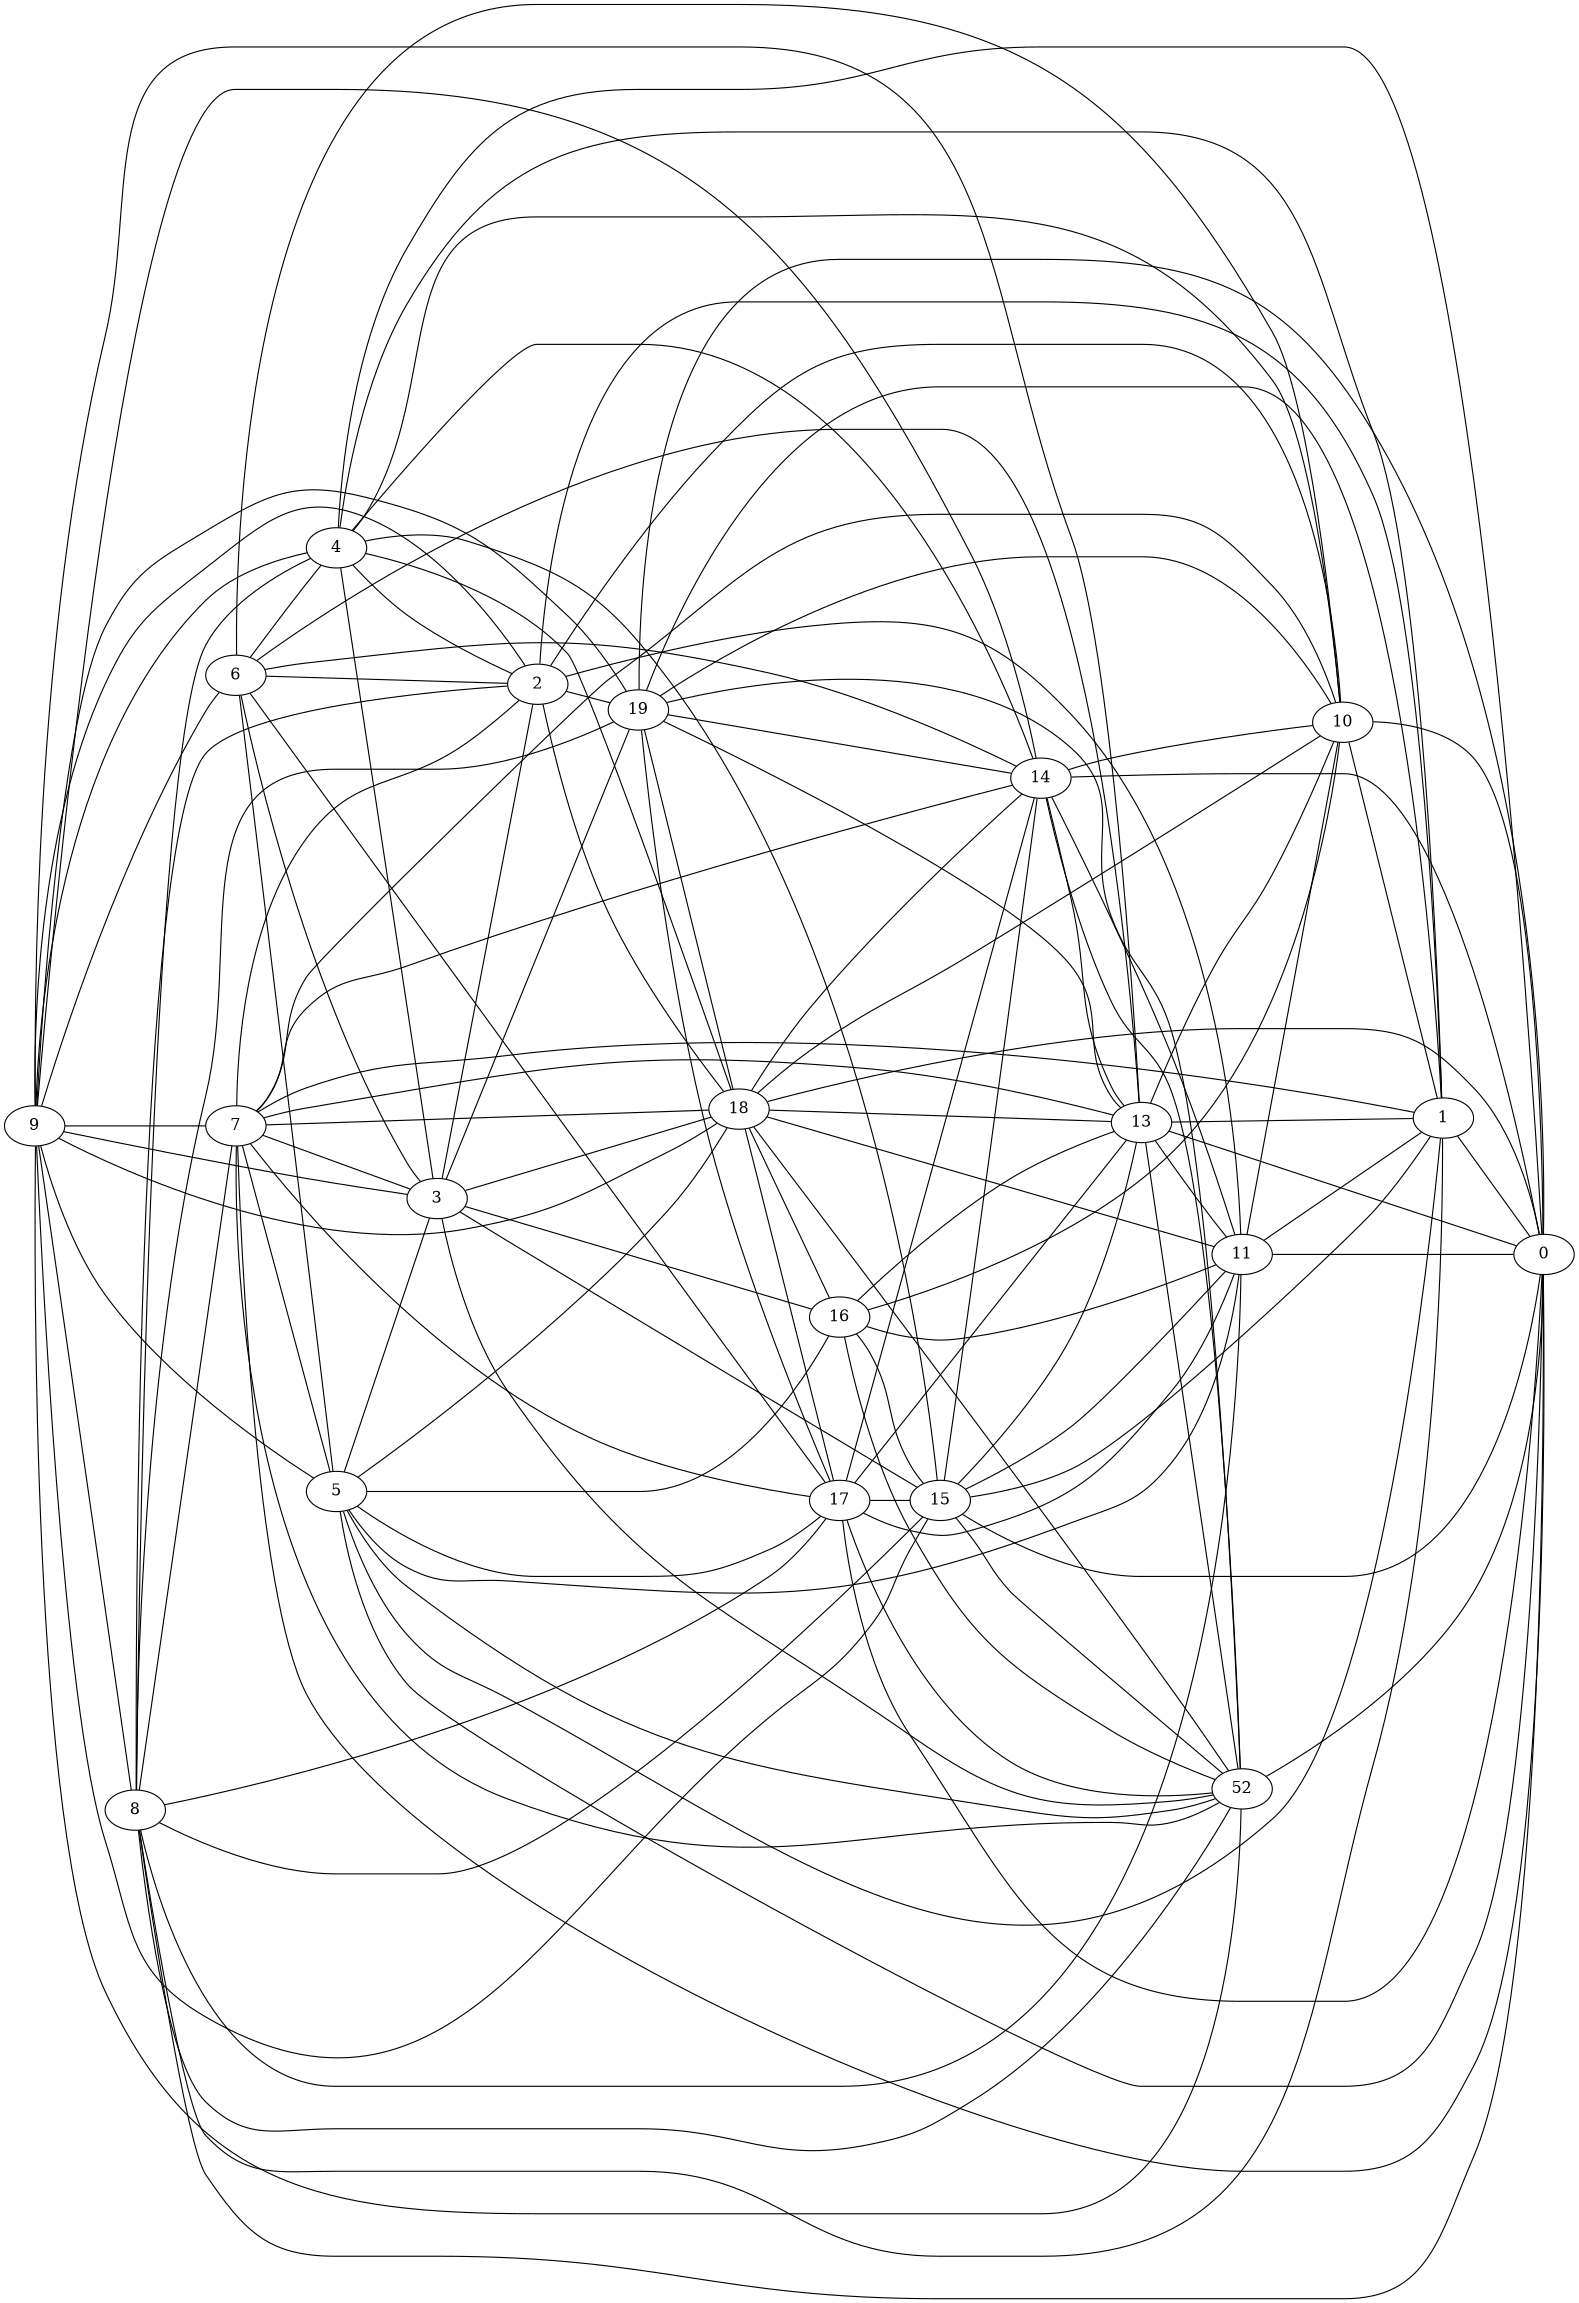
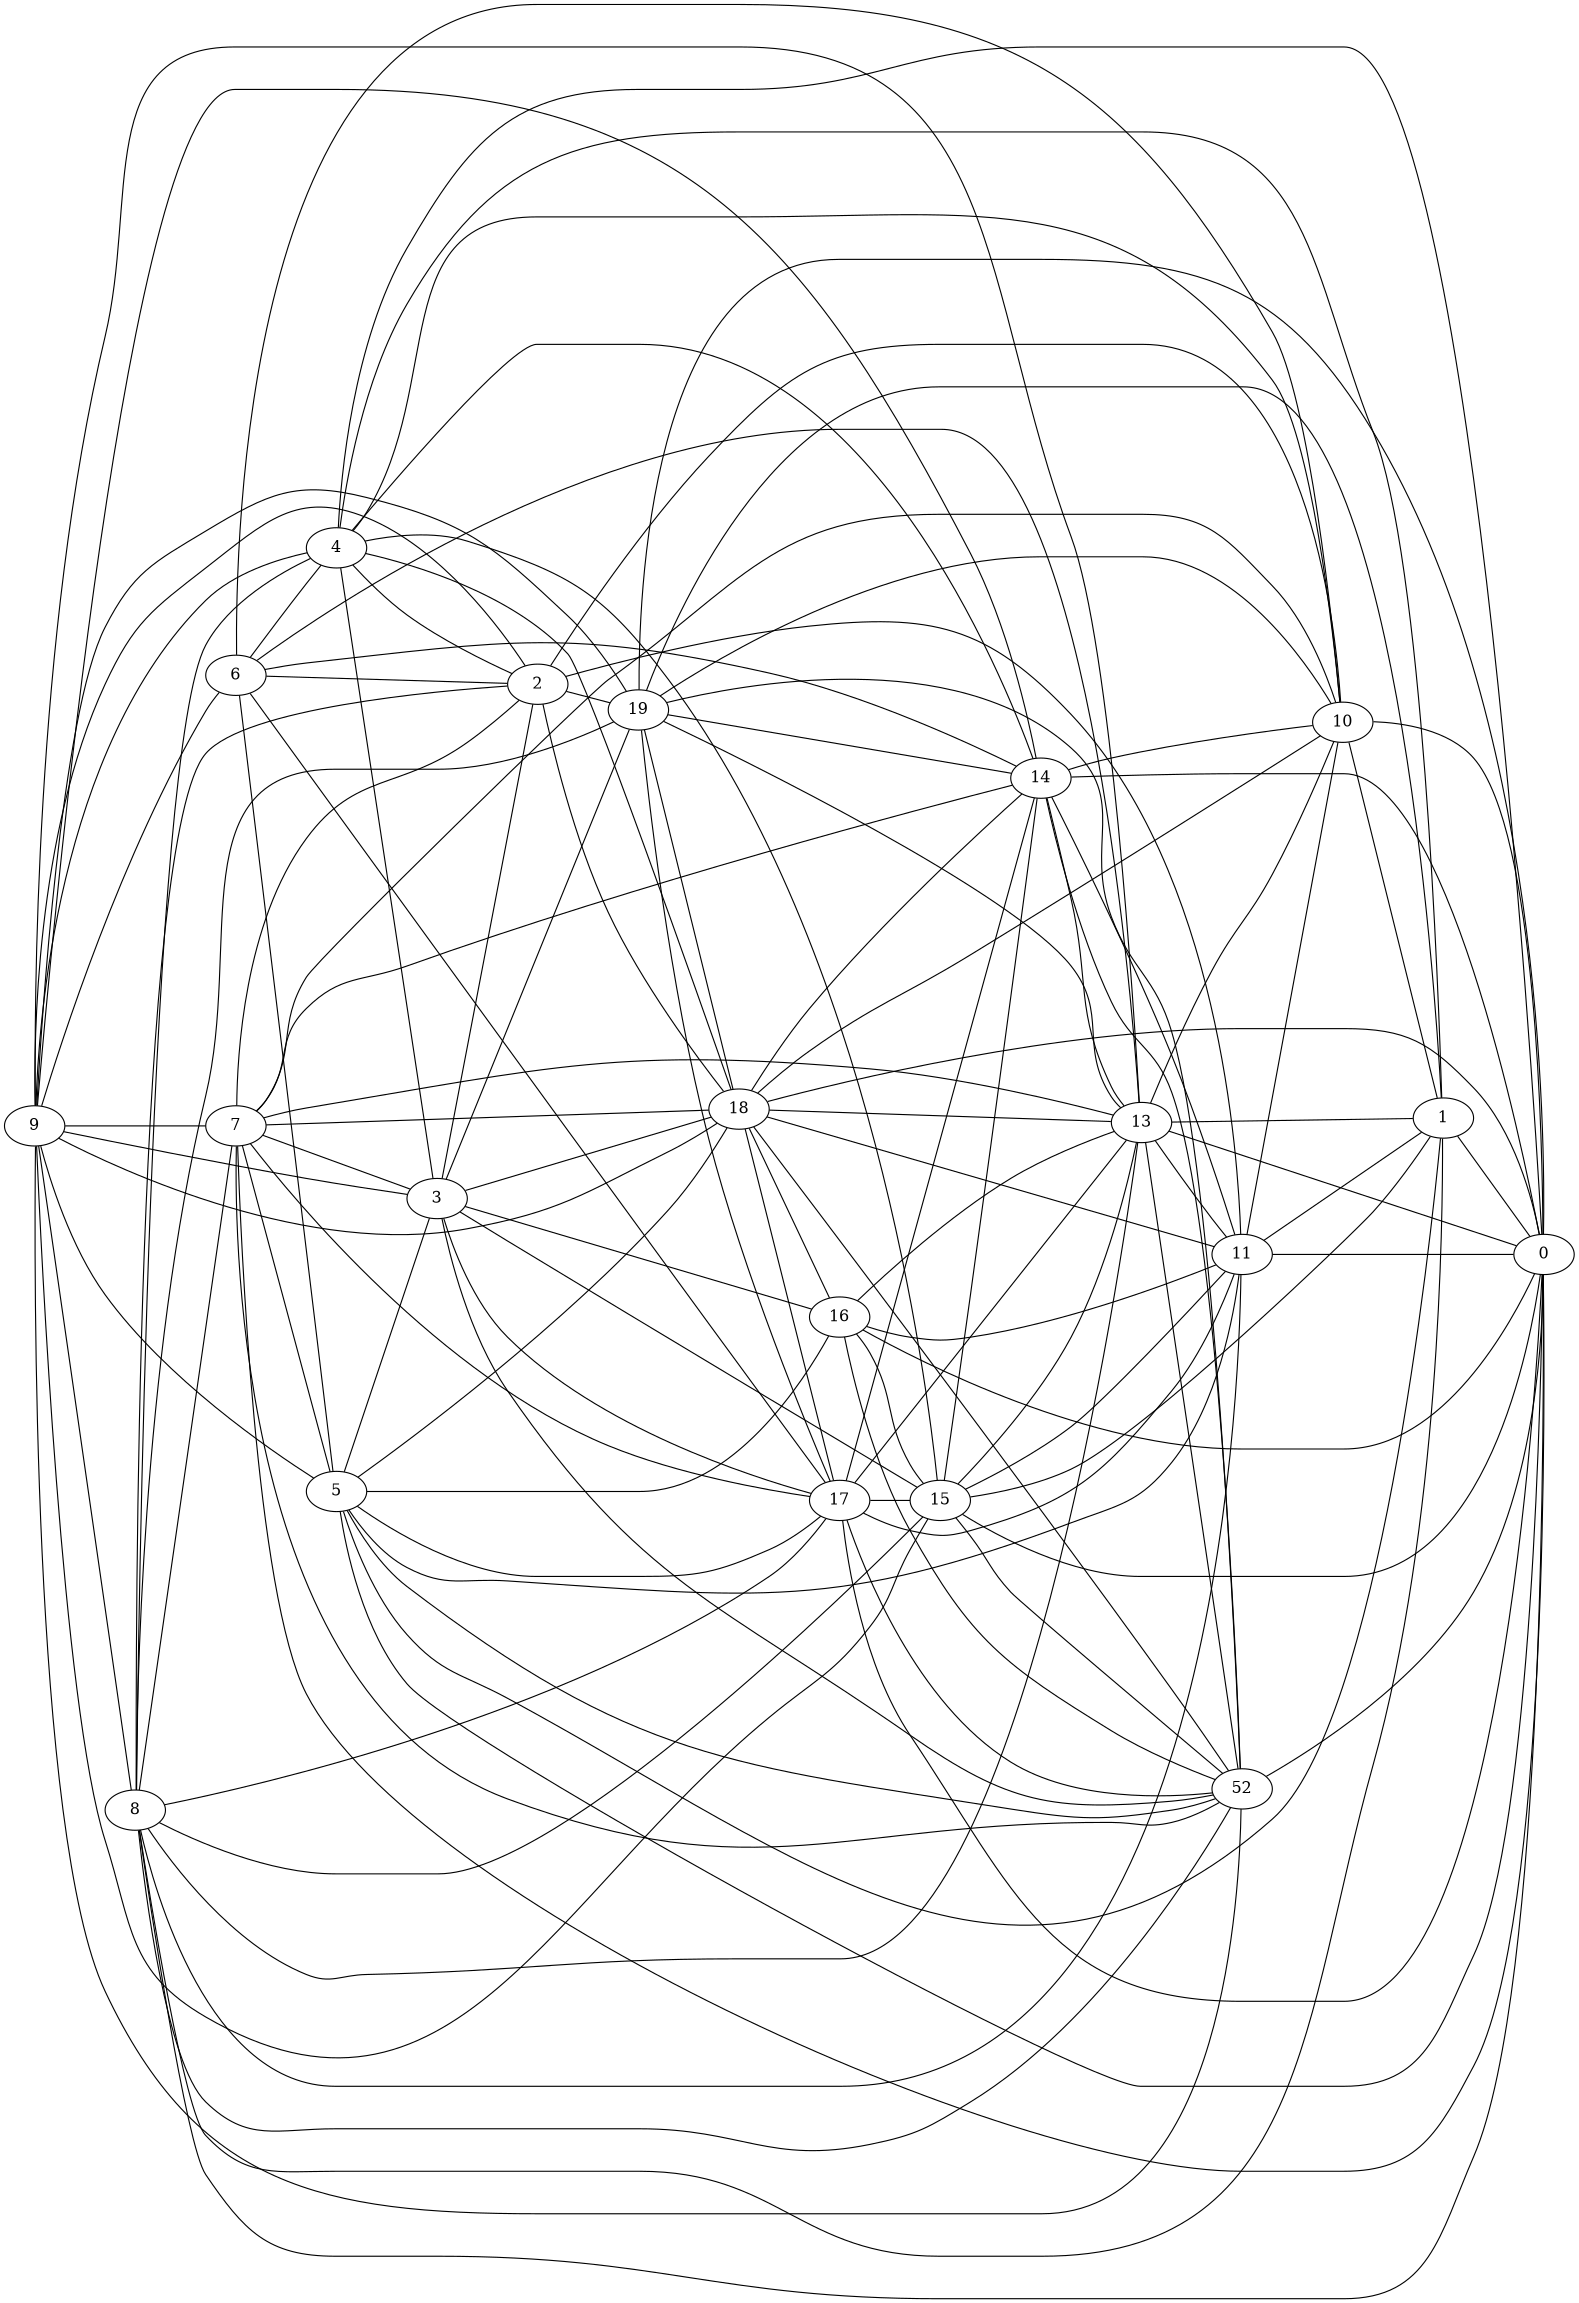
(1175, 315) -> none
(311, 946) -> (590, 1400)
(834, 1045) -> none
(1206, 1113) -> (1209, 1447)
none -> (906, 1927)
